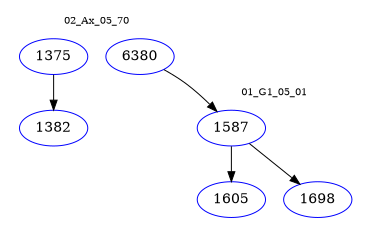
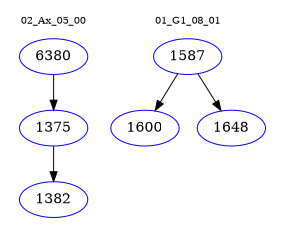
(97, 21) -> (54, 21)
(196, 92) -> (54, 87)
(275, 93) -> (188, 21)
(231, 200) -> (145, 128)
(318, 200) -> (231, 128)
